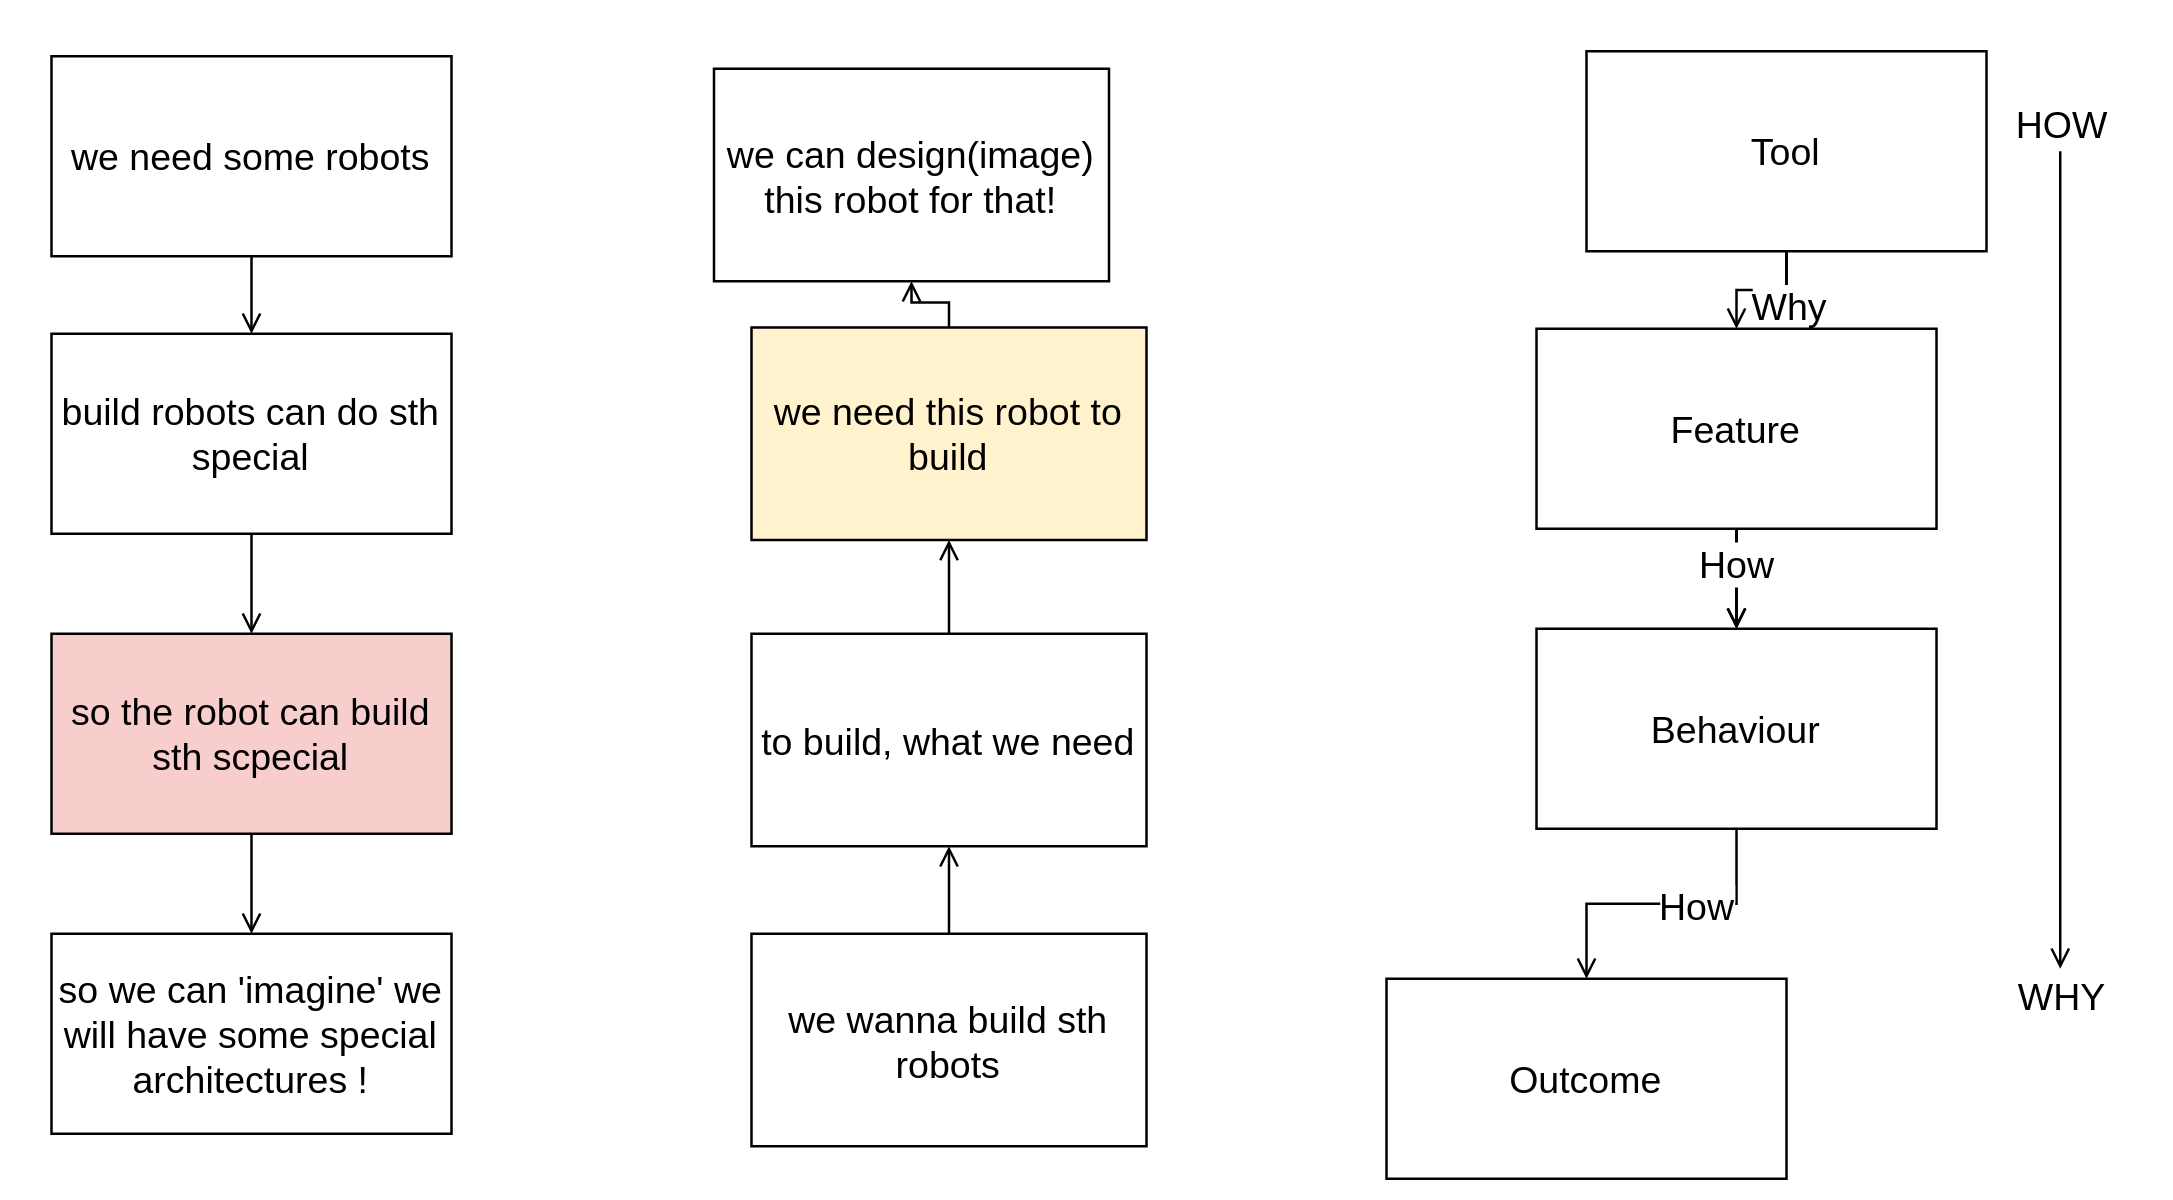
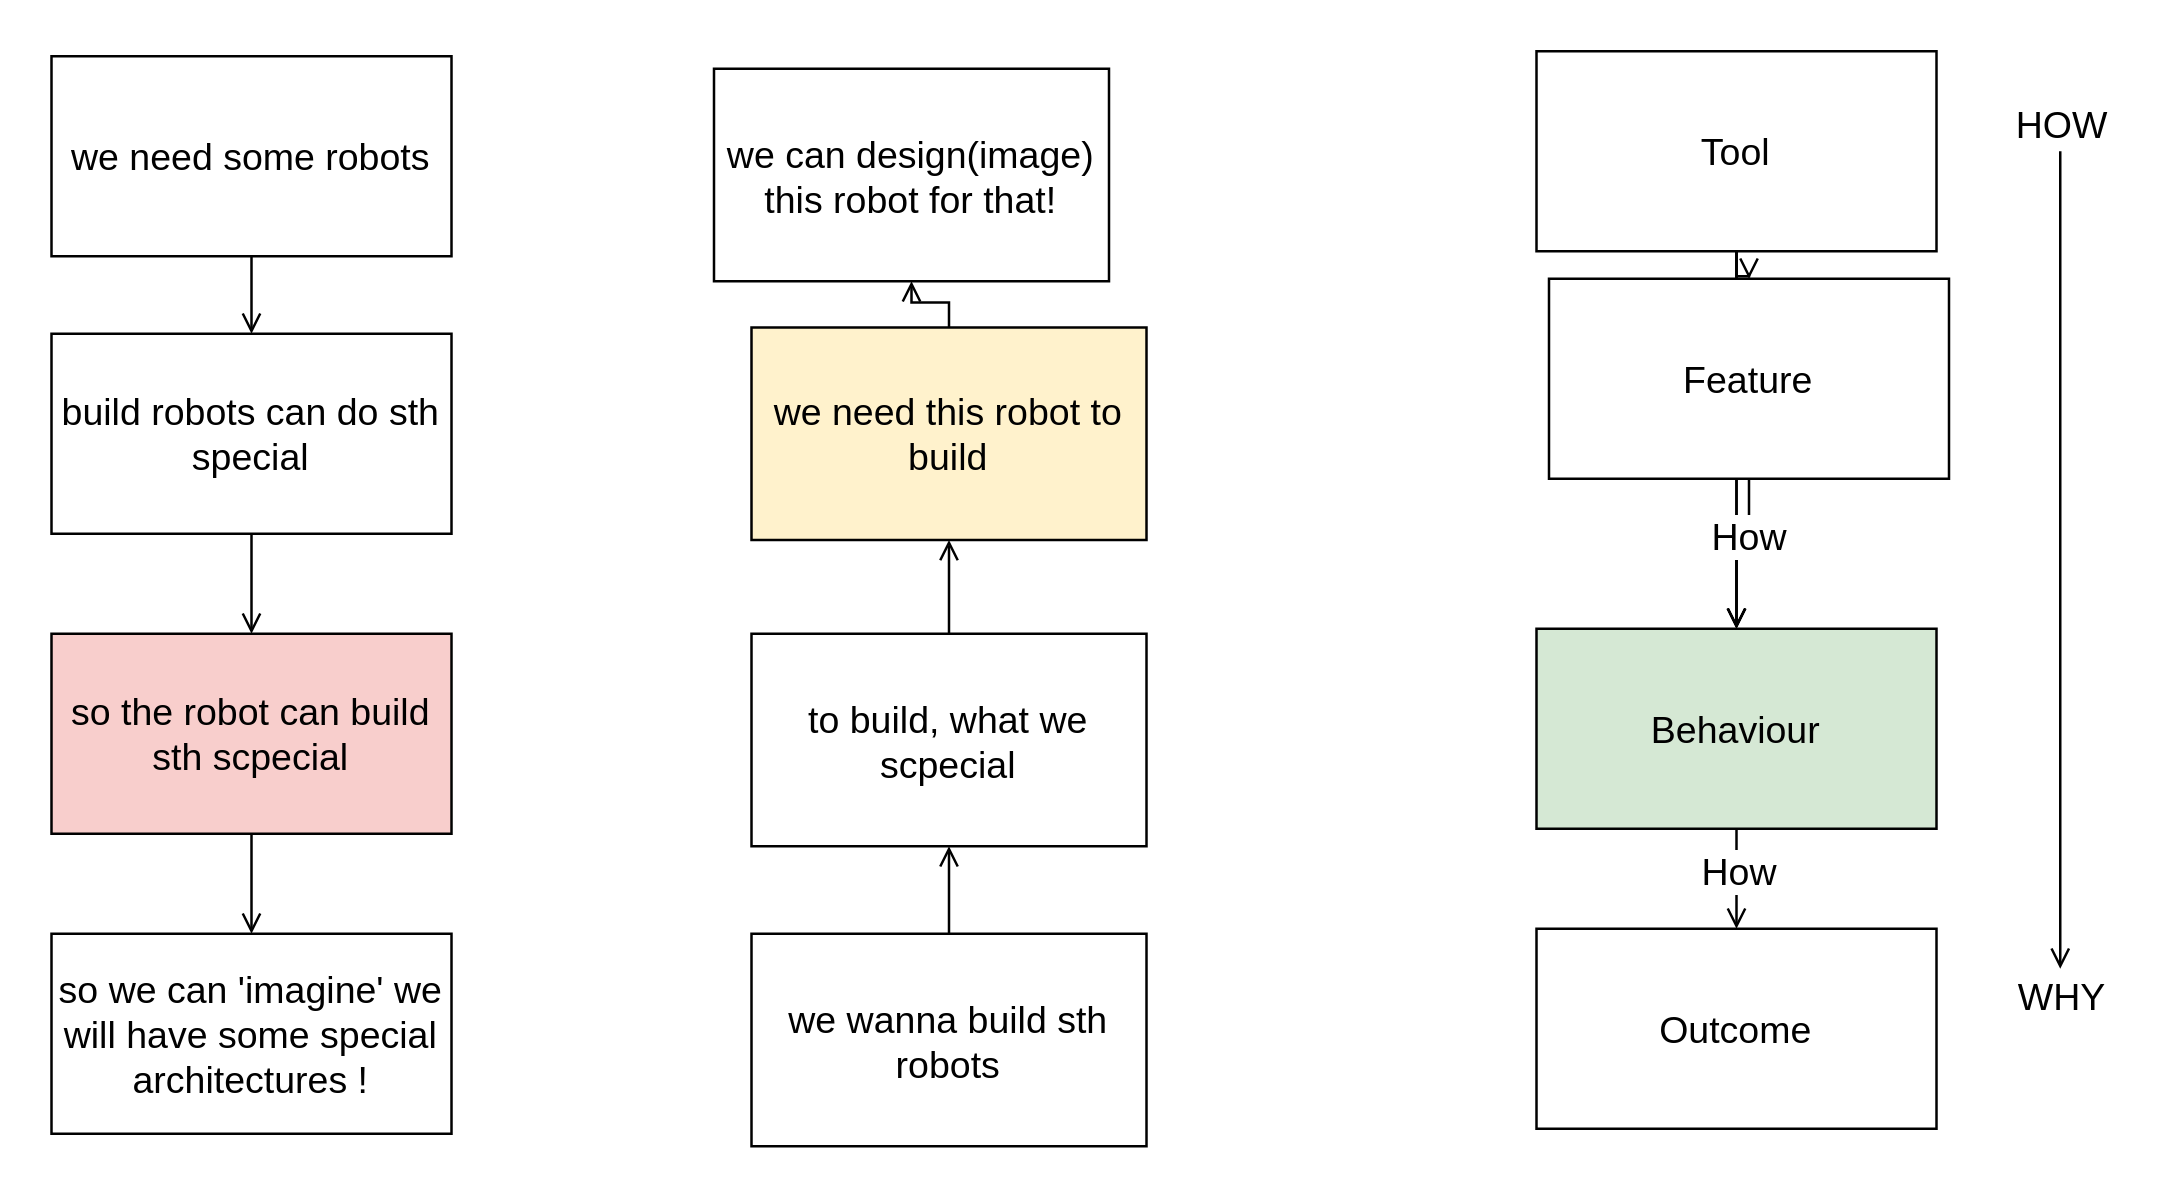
(1786, 151) -> (1736, 151)
(1736, 429) -> (1749, 379)
(1736, 729) -> (1736, 729)
(949, 741) -> (949, 741)
(1586, 1079) -> (1736, 1029)
